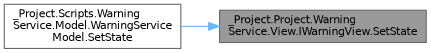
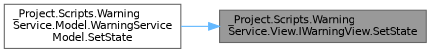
(323, 26) -> (323, 26)
